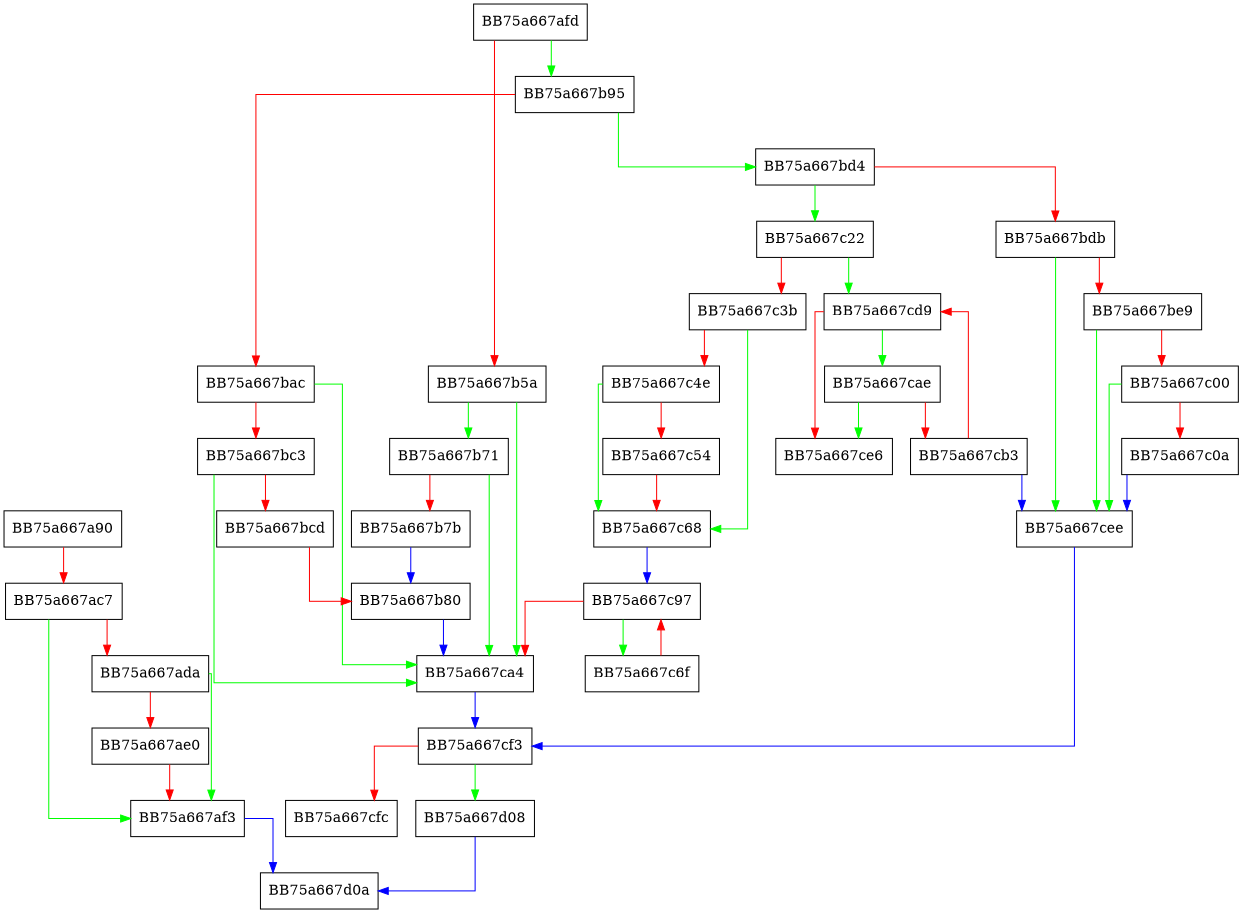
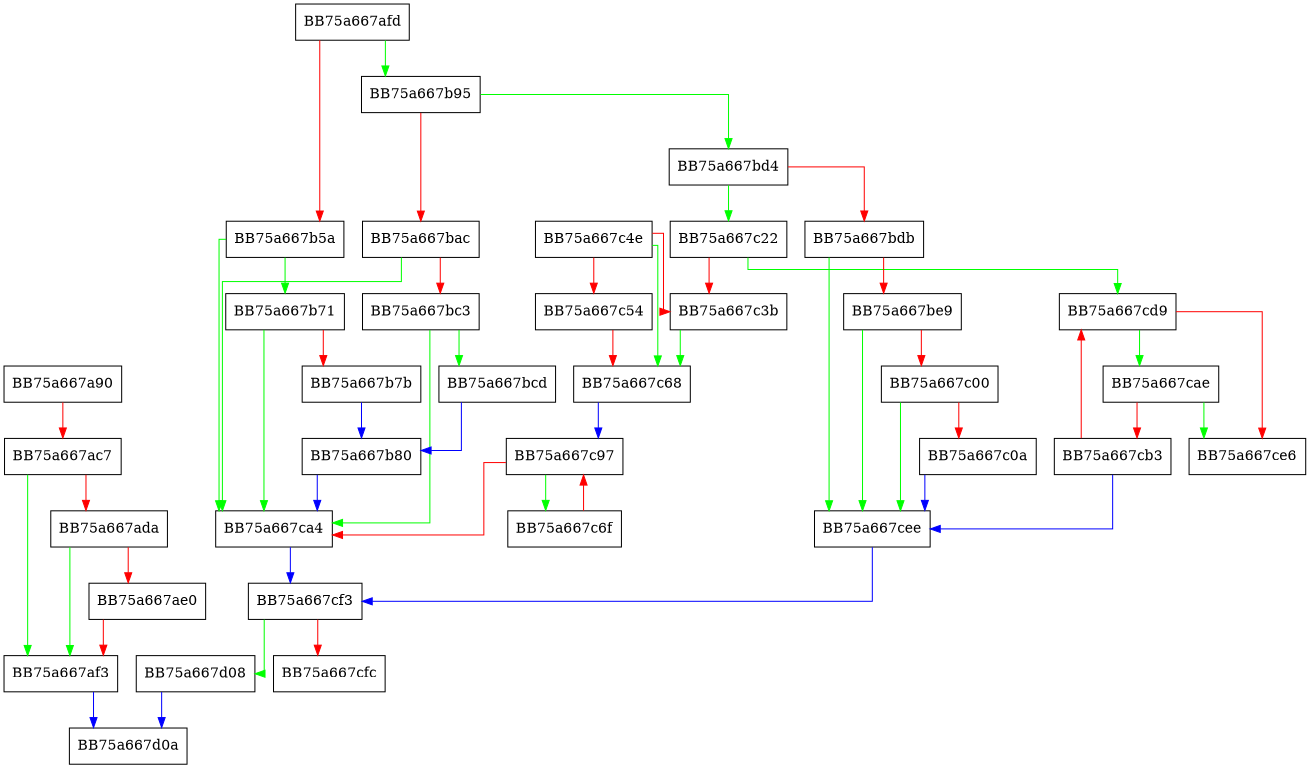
(704, 343) -> (663, 267)
(265, 488) -> (459, 343)
(309, 590) -> (461, 442)
